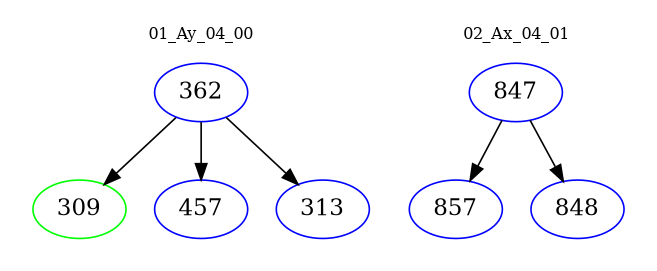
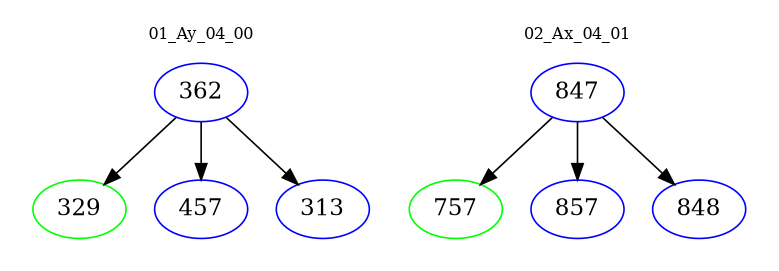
(79, 209) -> (79, 209)
none -> (456, 209)
